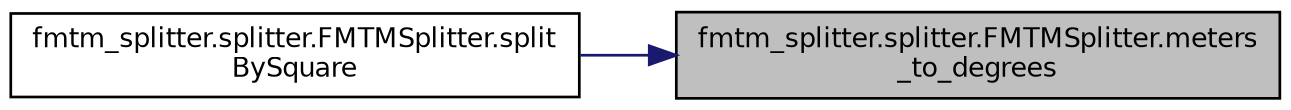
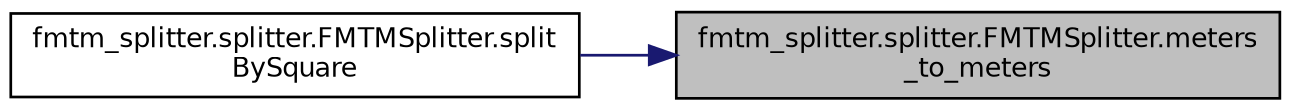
(978, 55) -> (978, 55)
